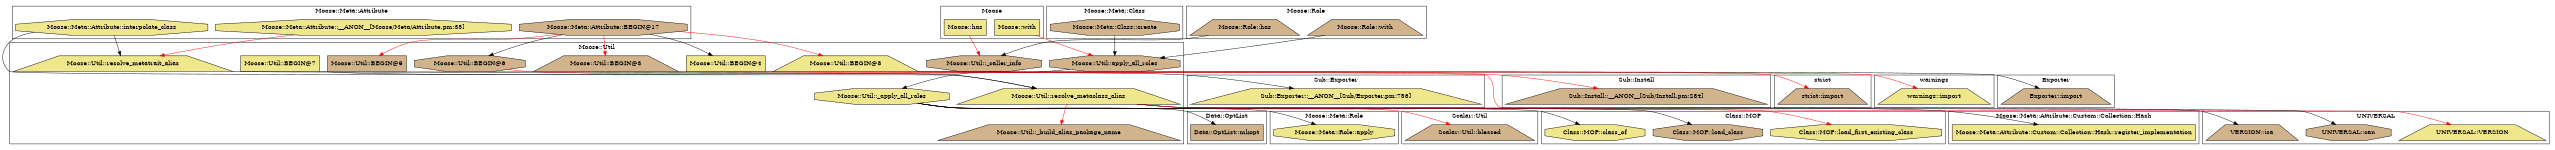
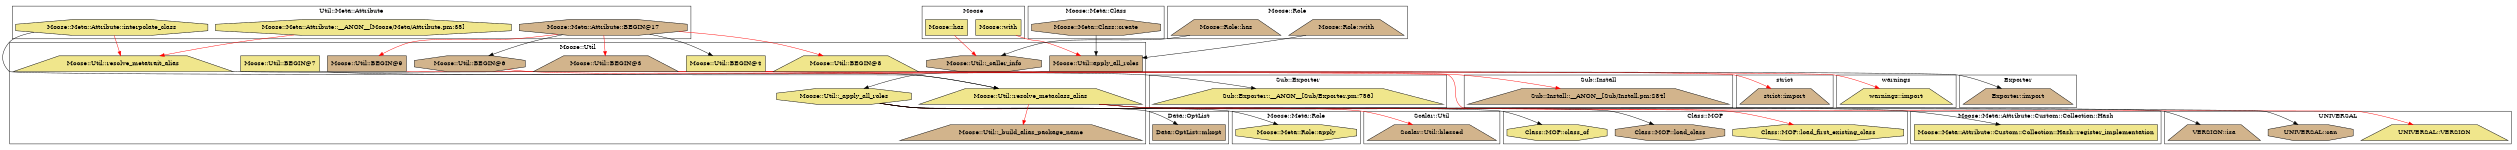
(352, 11) -> (352, 11)
(117, 45) -> (117, 45)
(1115, 64) -> (1096, 64)
